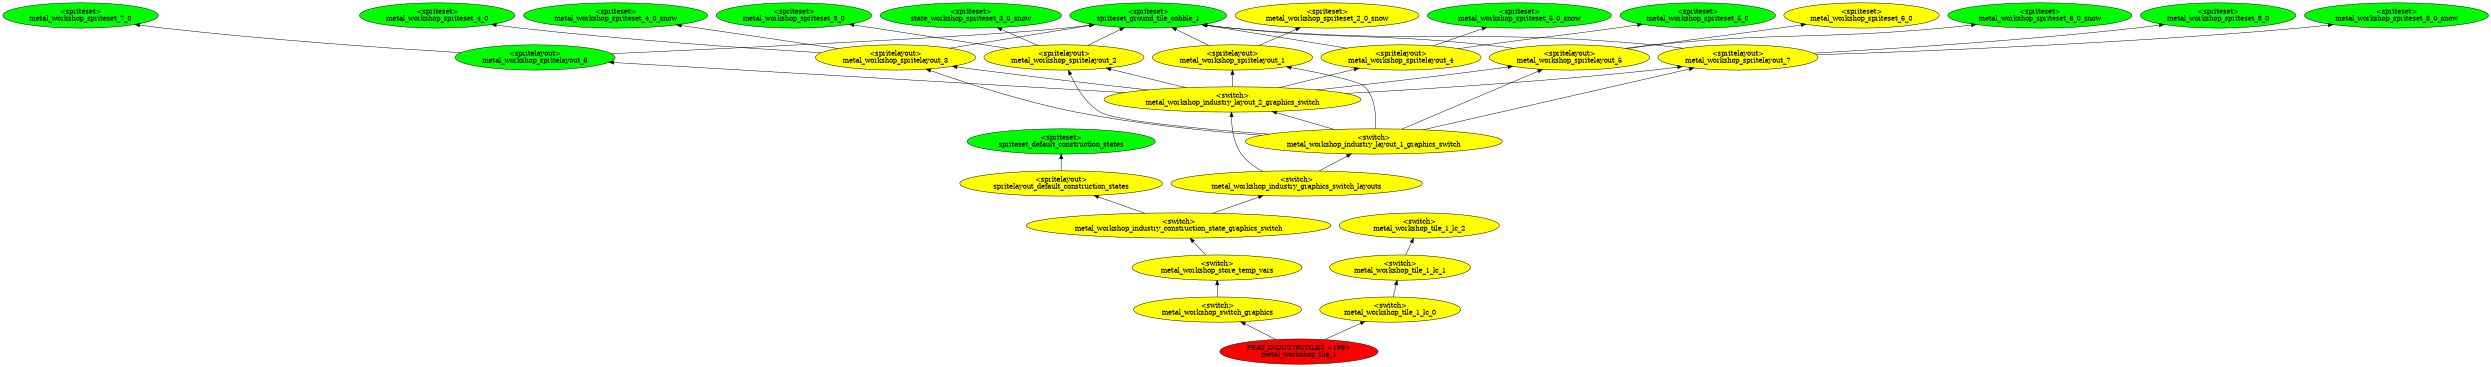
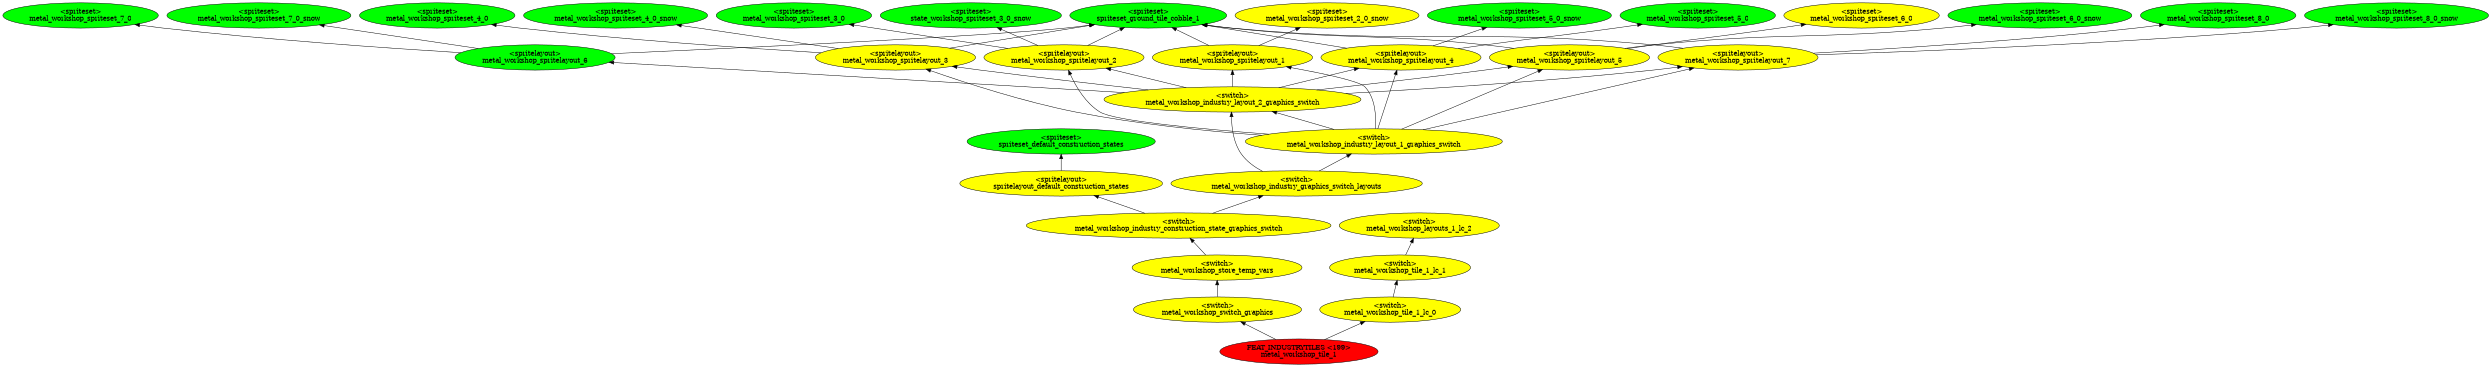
none -> (259, 15)
none -> (1387, 102)
(1419, 226) -> (1419, 226)
